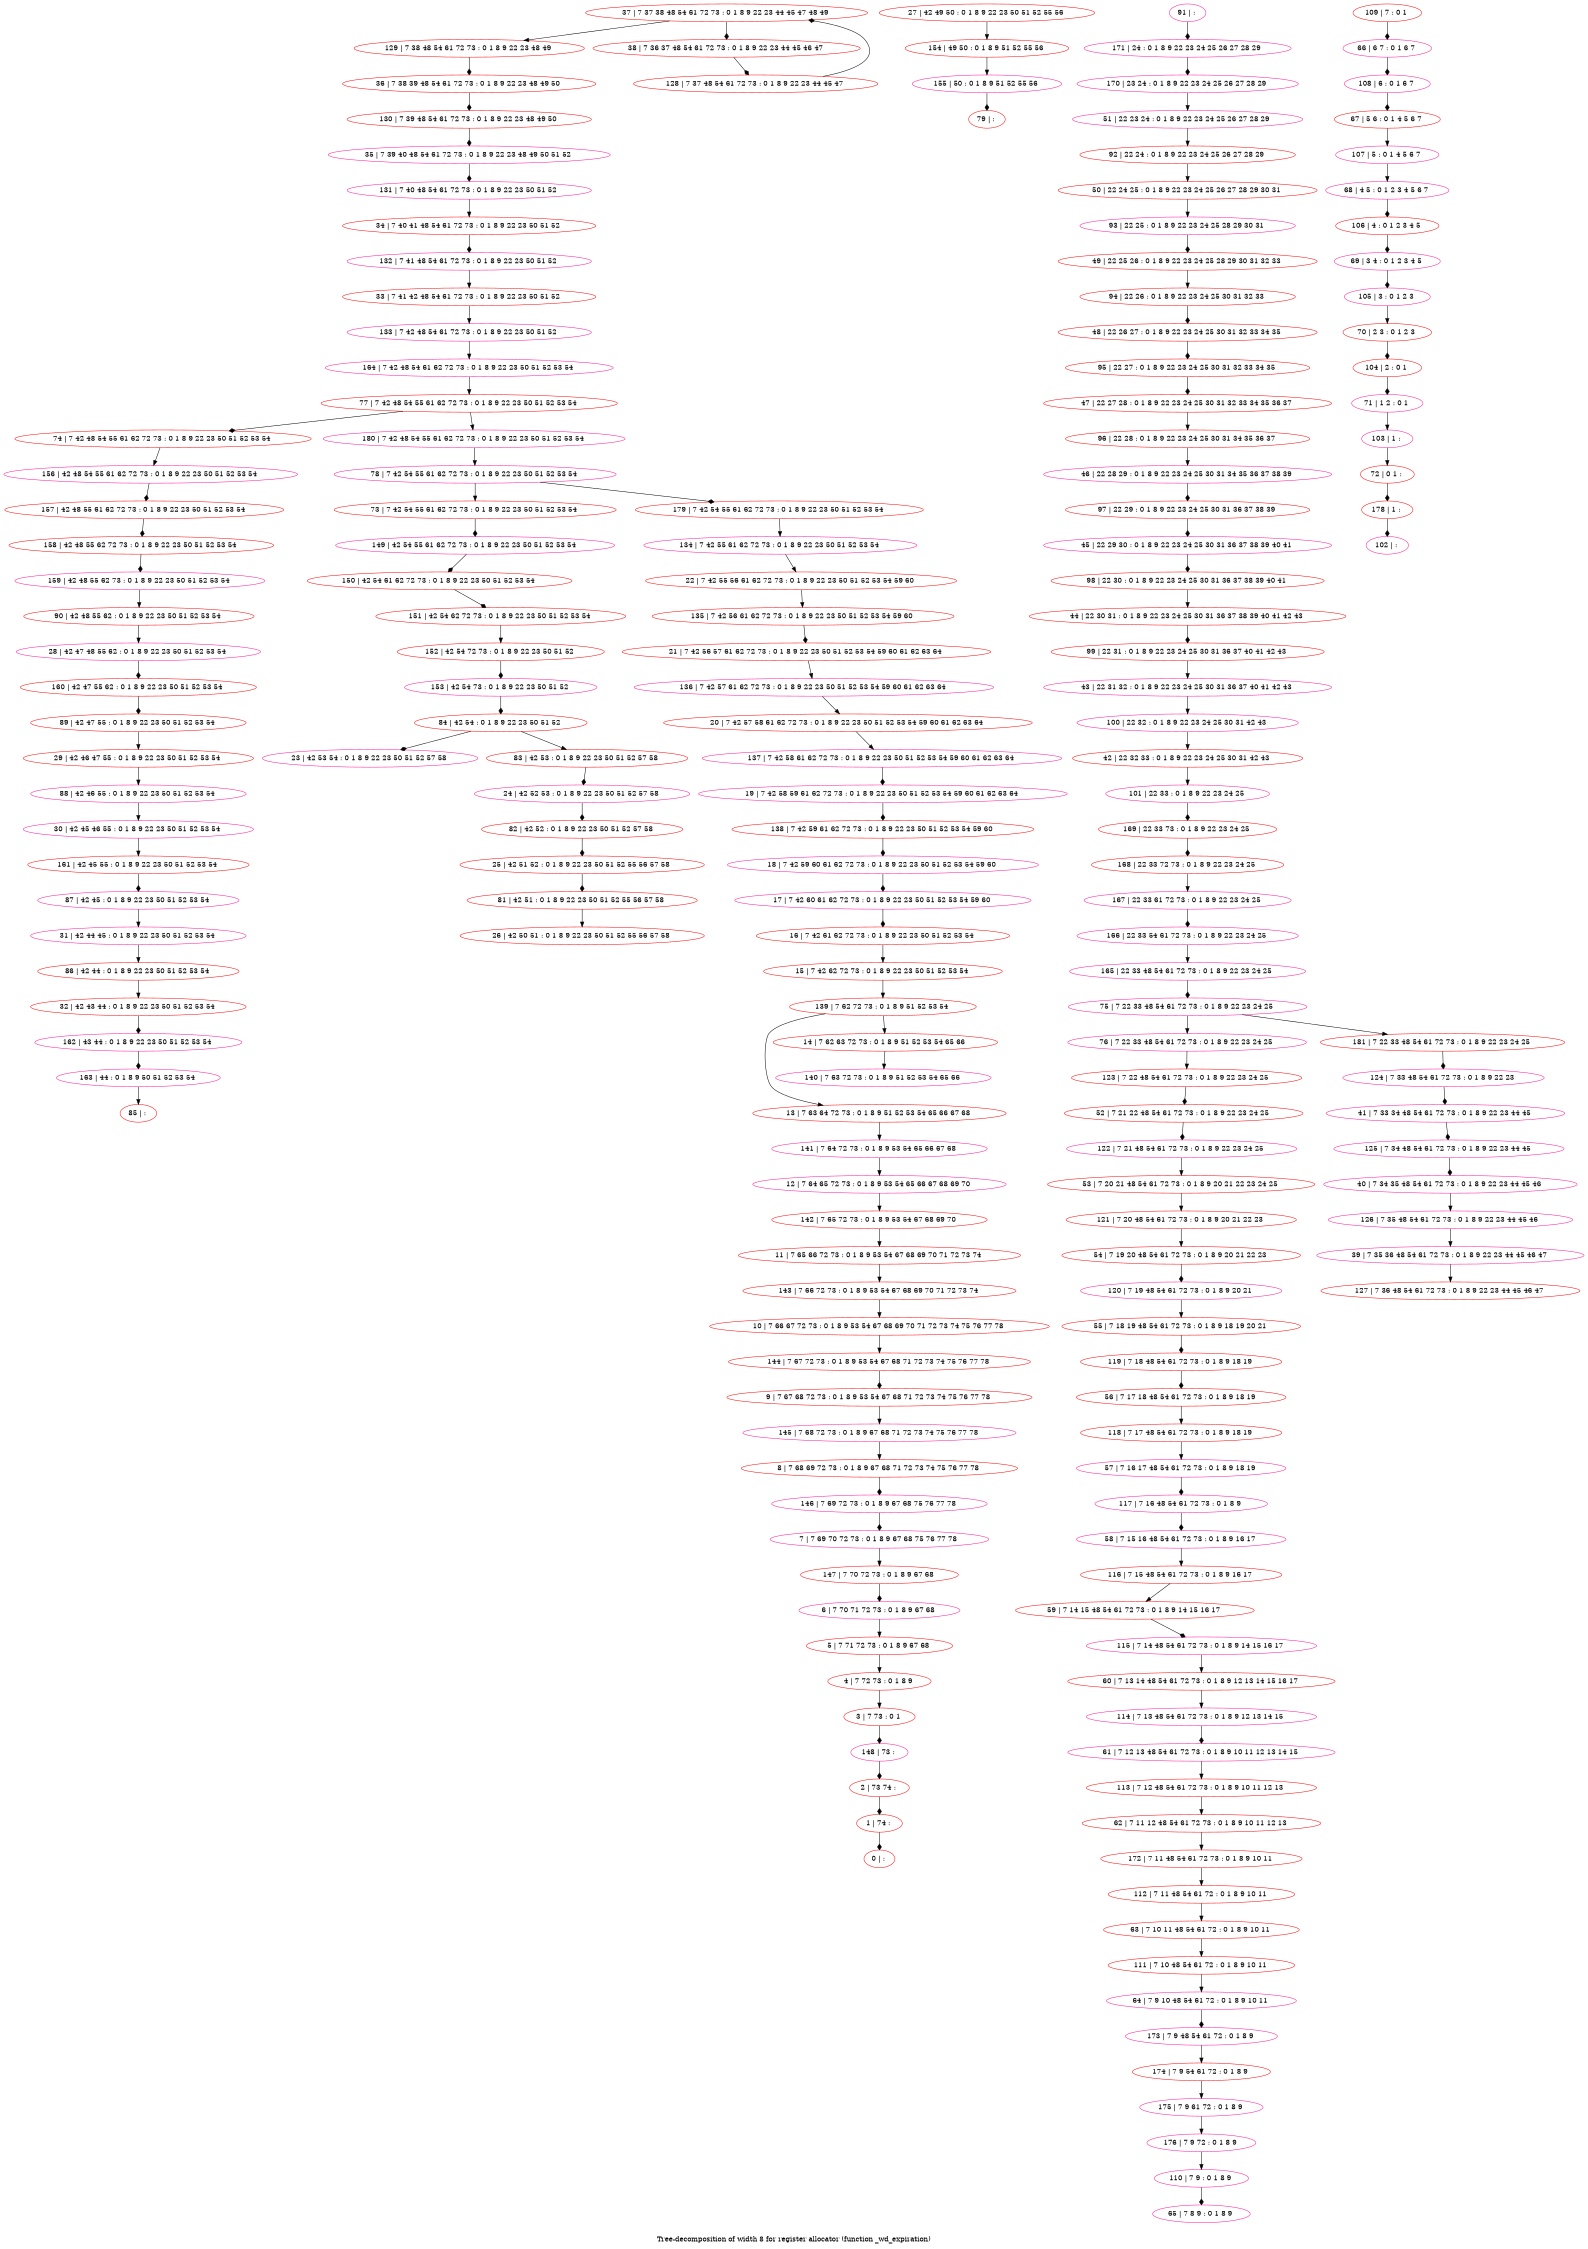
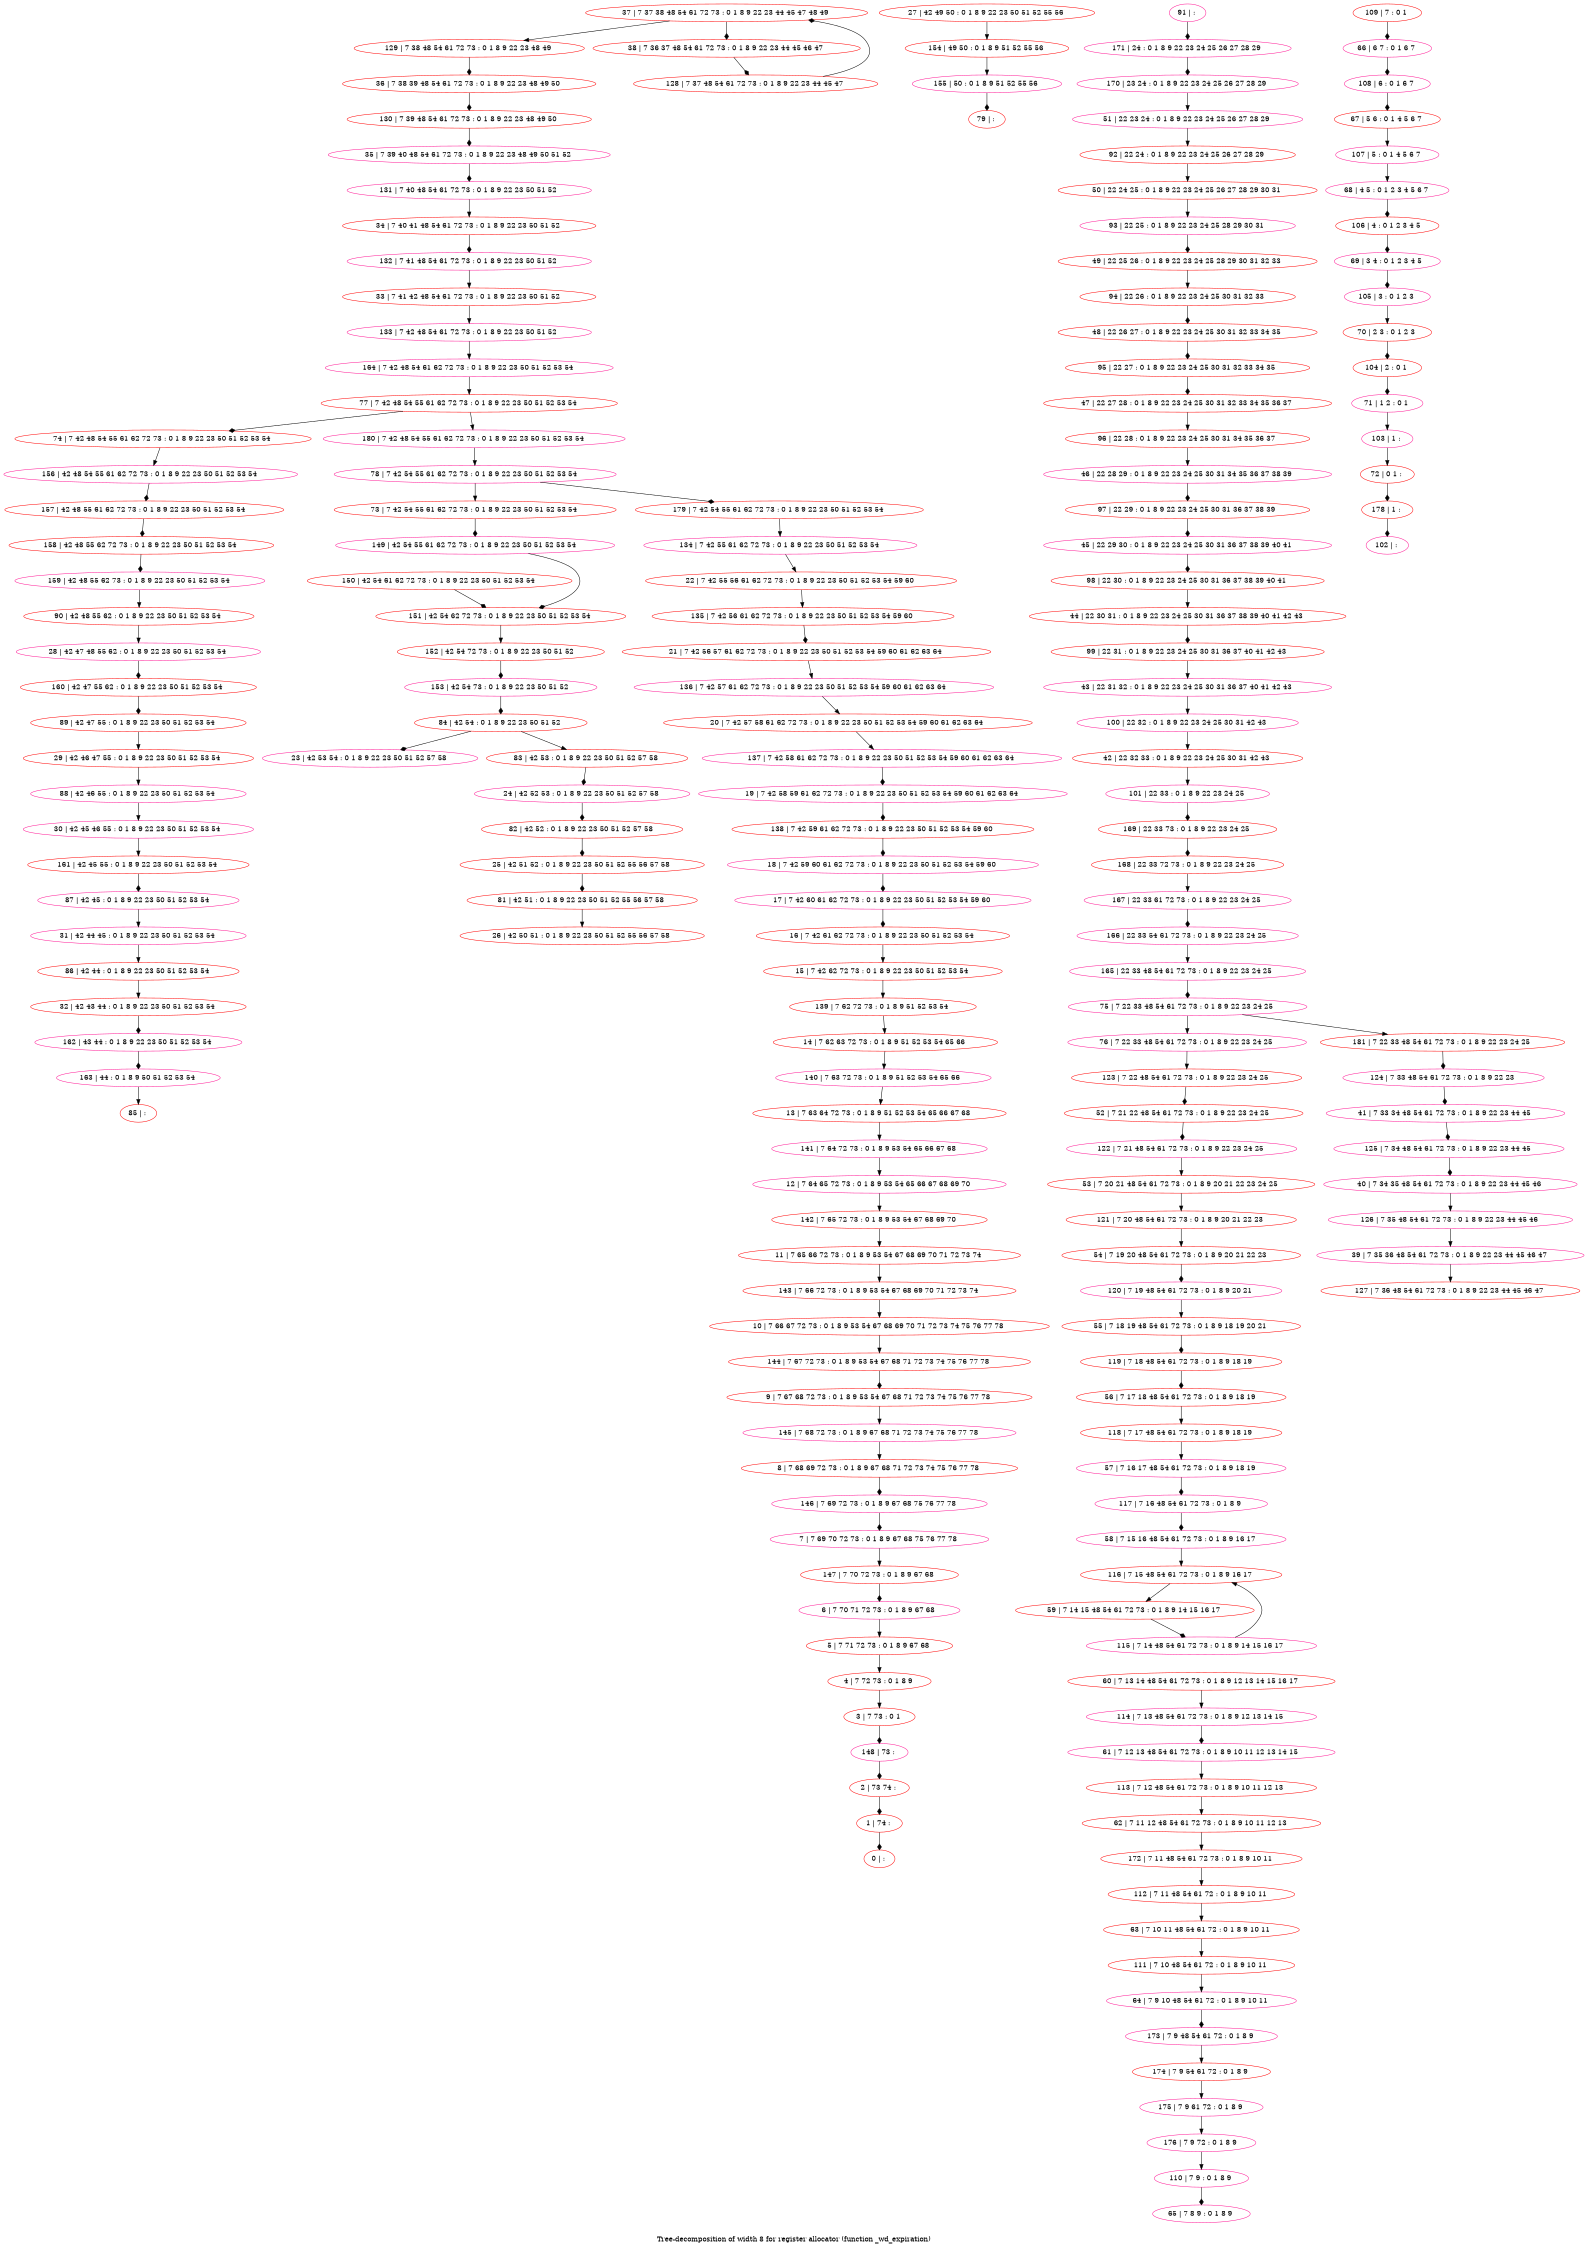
(460, 561) -> (577, 573)
(765, 1055) -> (882, 1093)
(1201, 1661) -> (1262, 1611)
